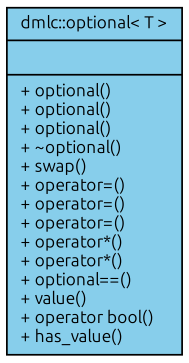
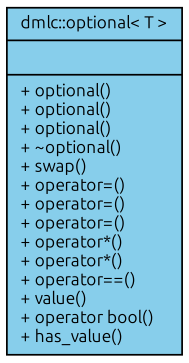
(76, 280) -> (78, 280)
